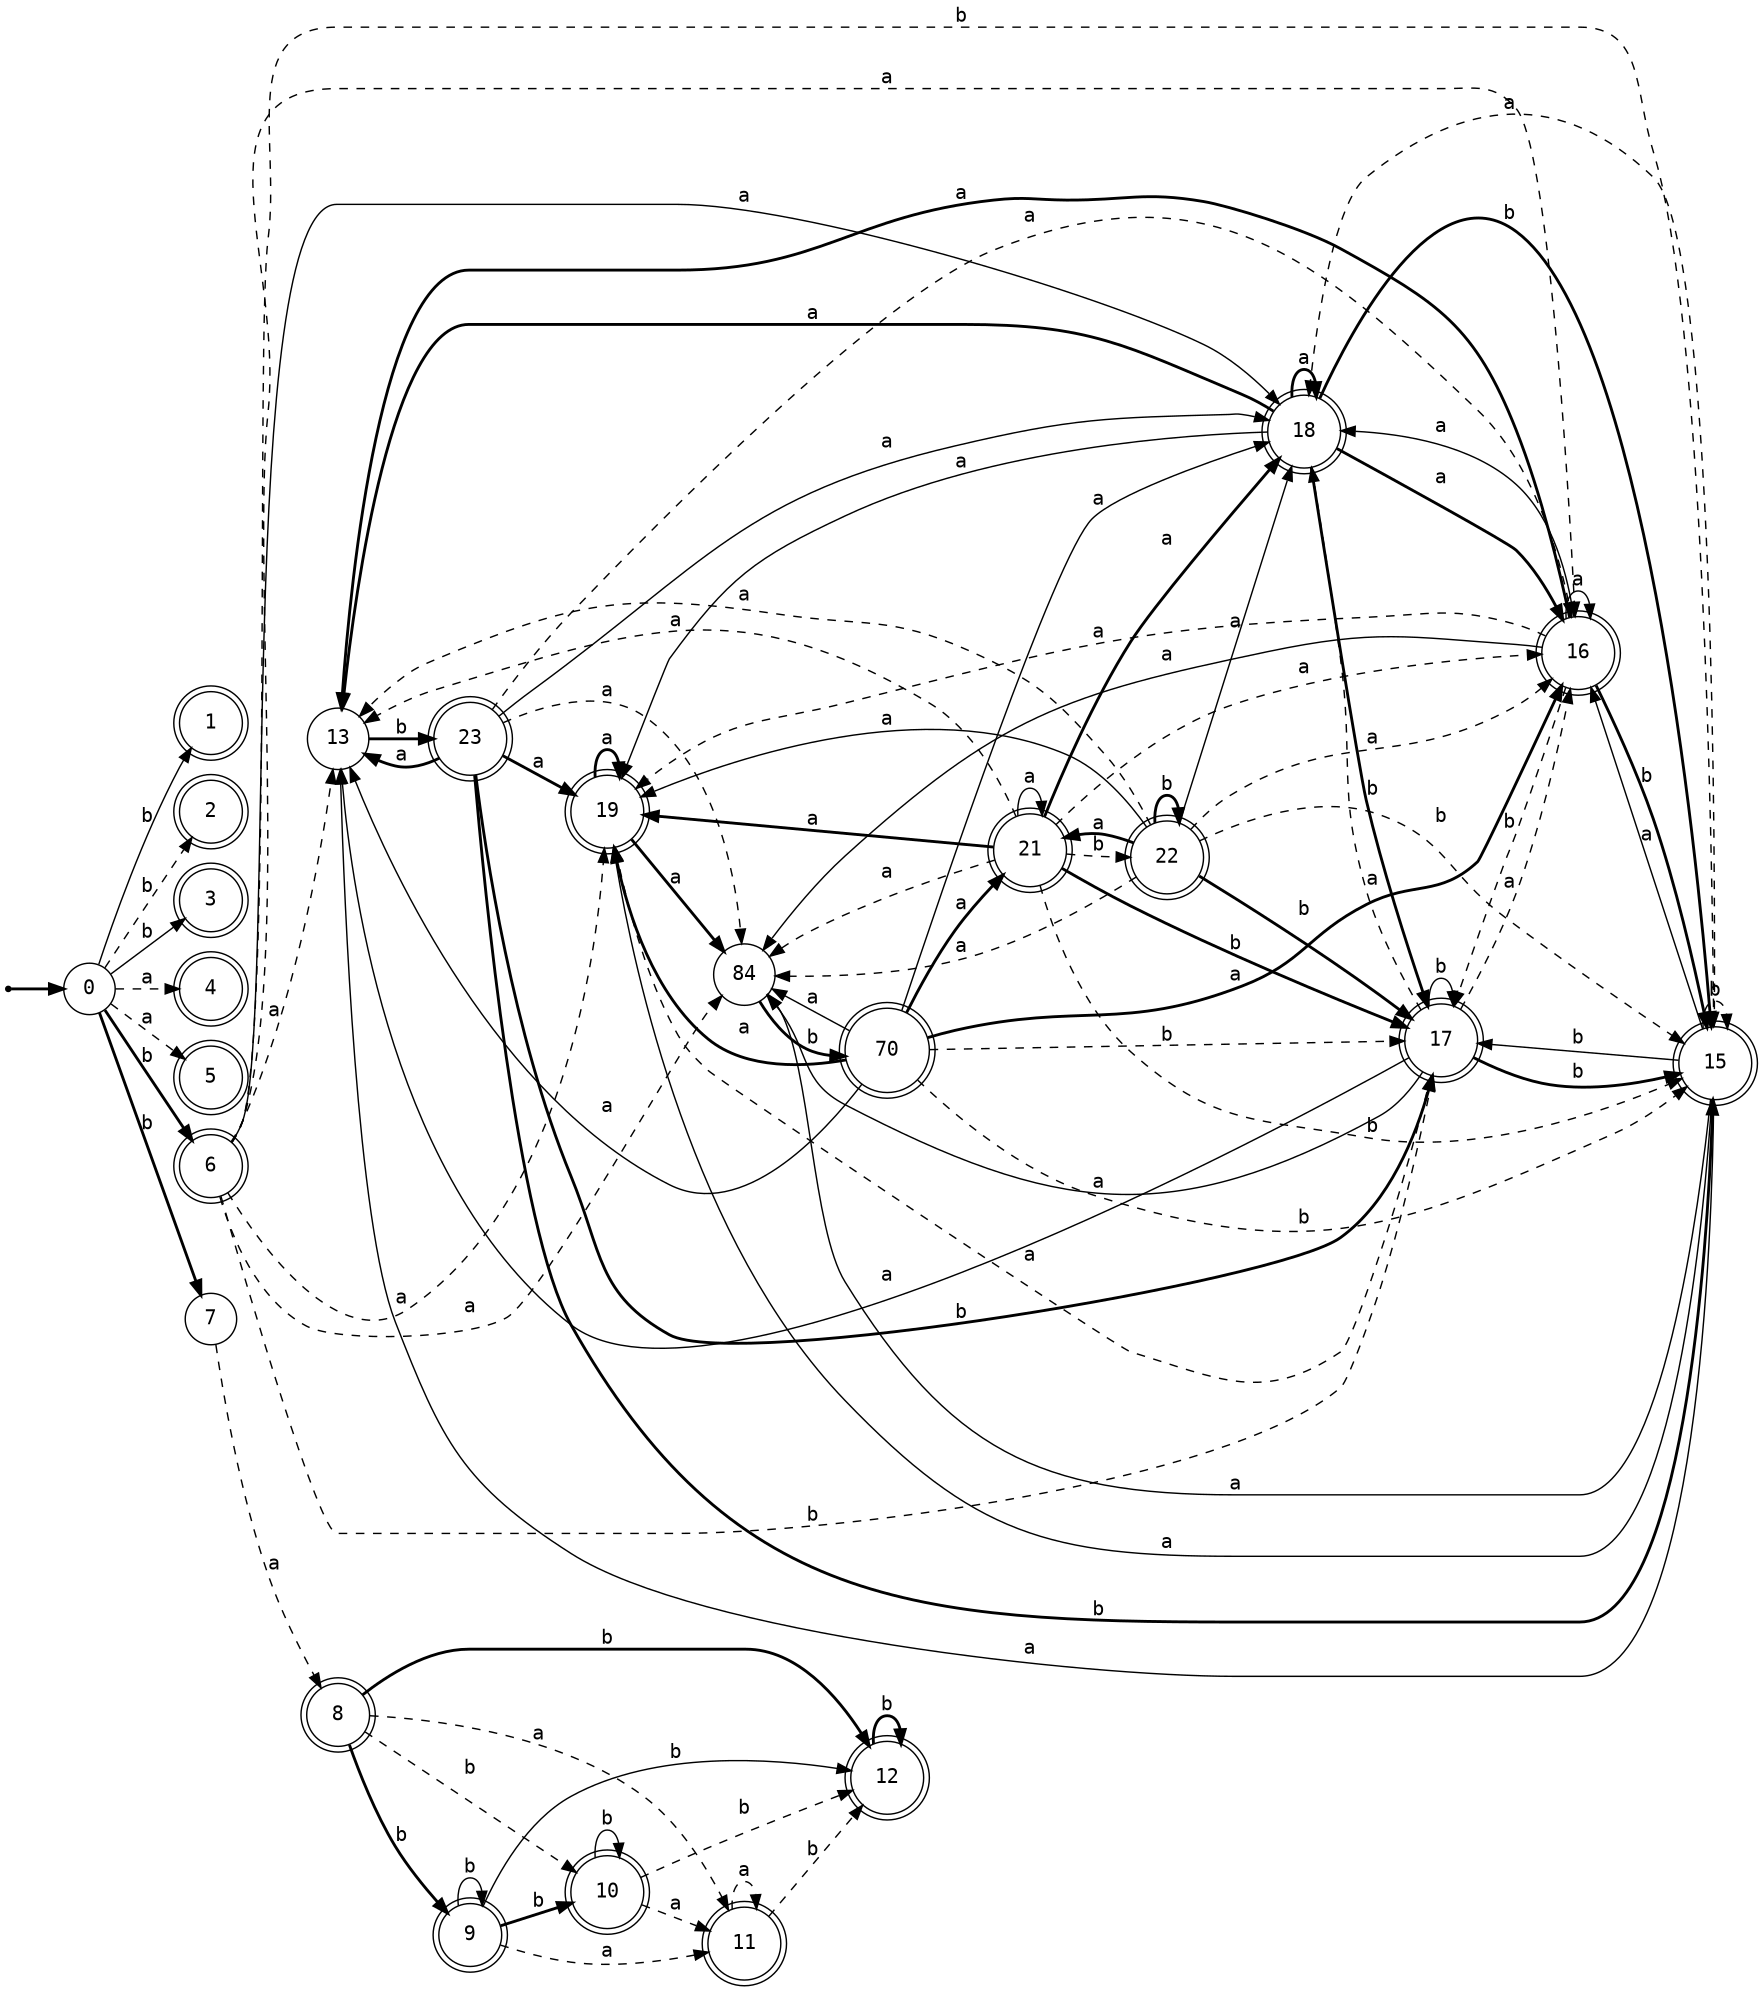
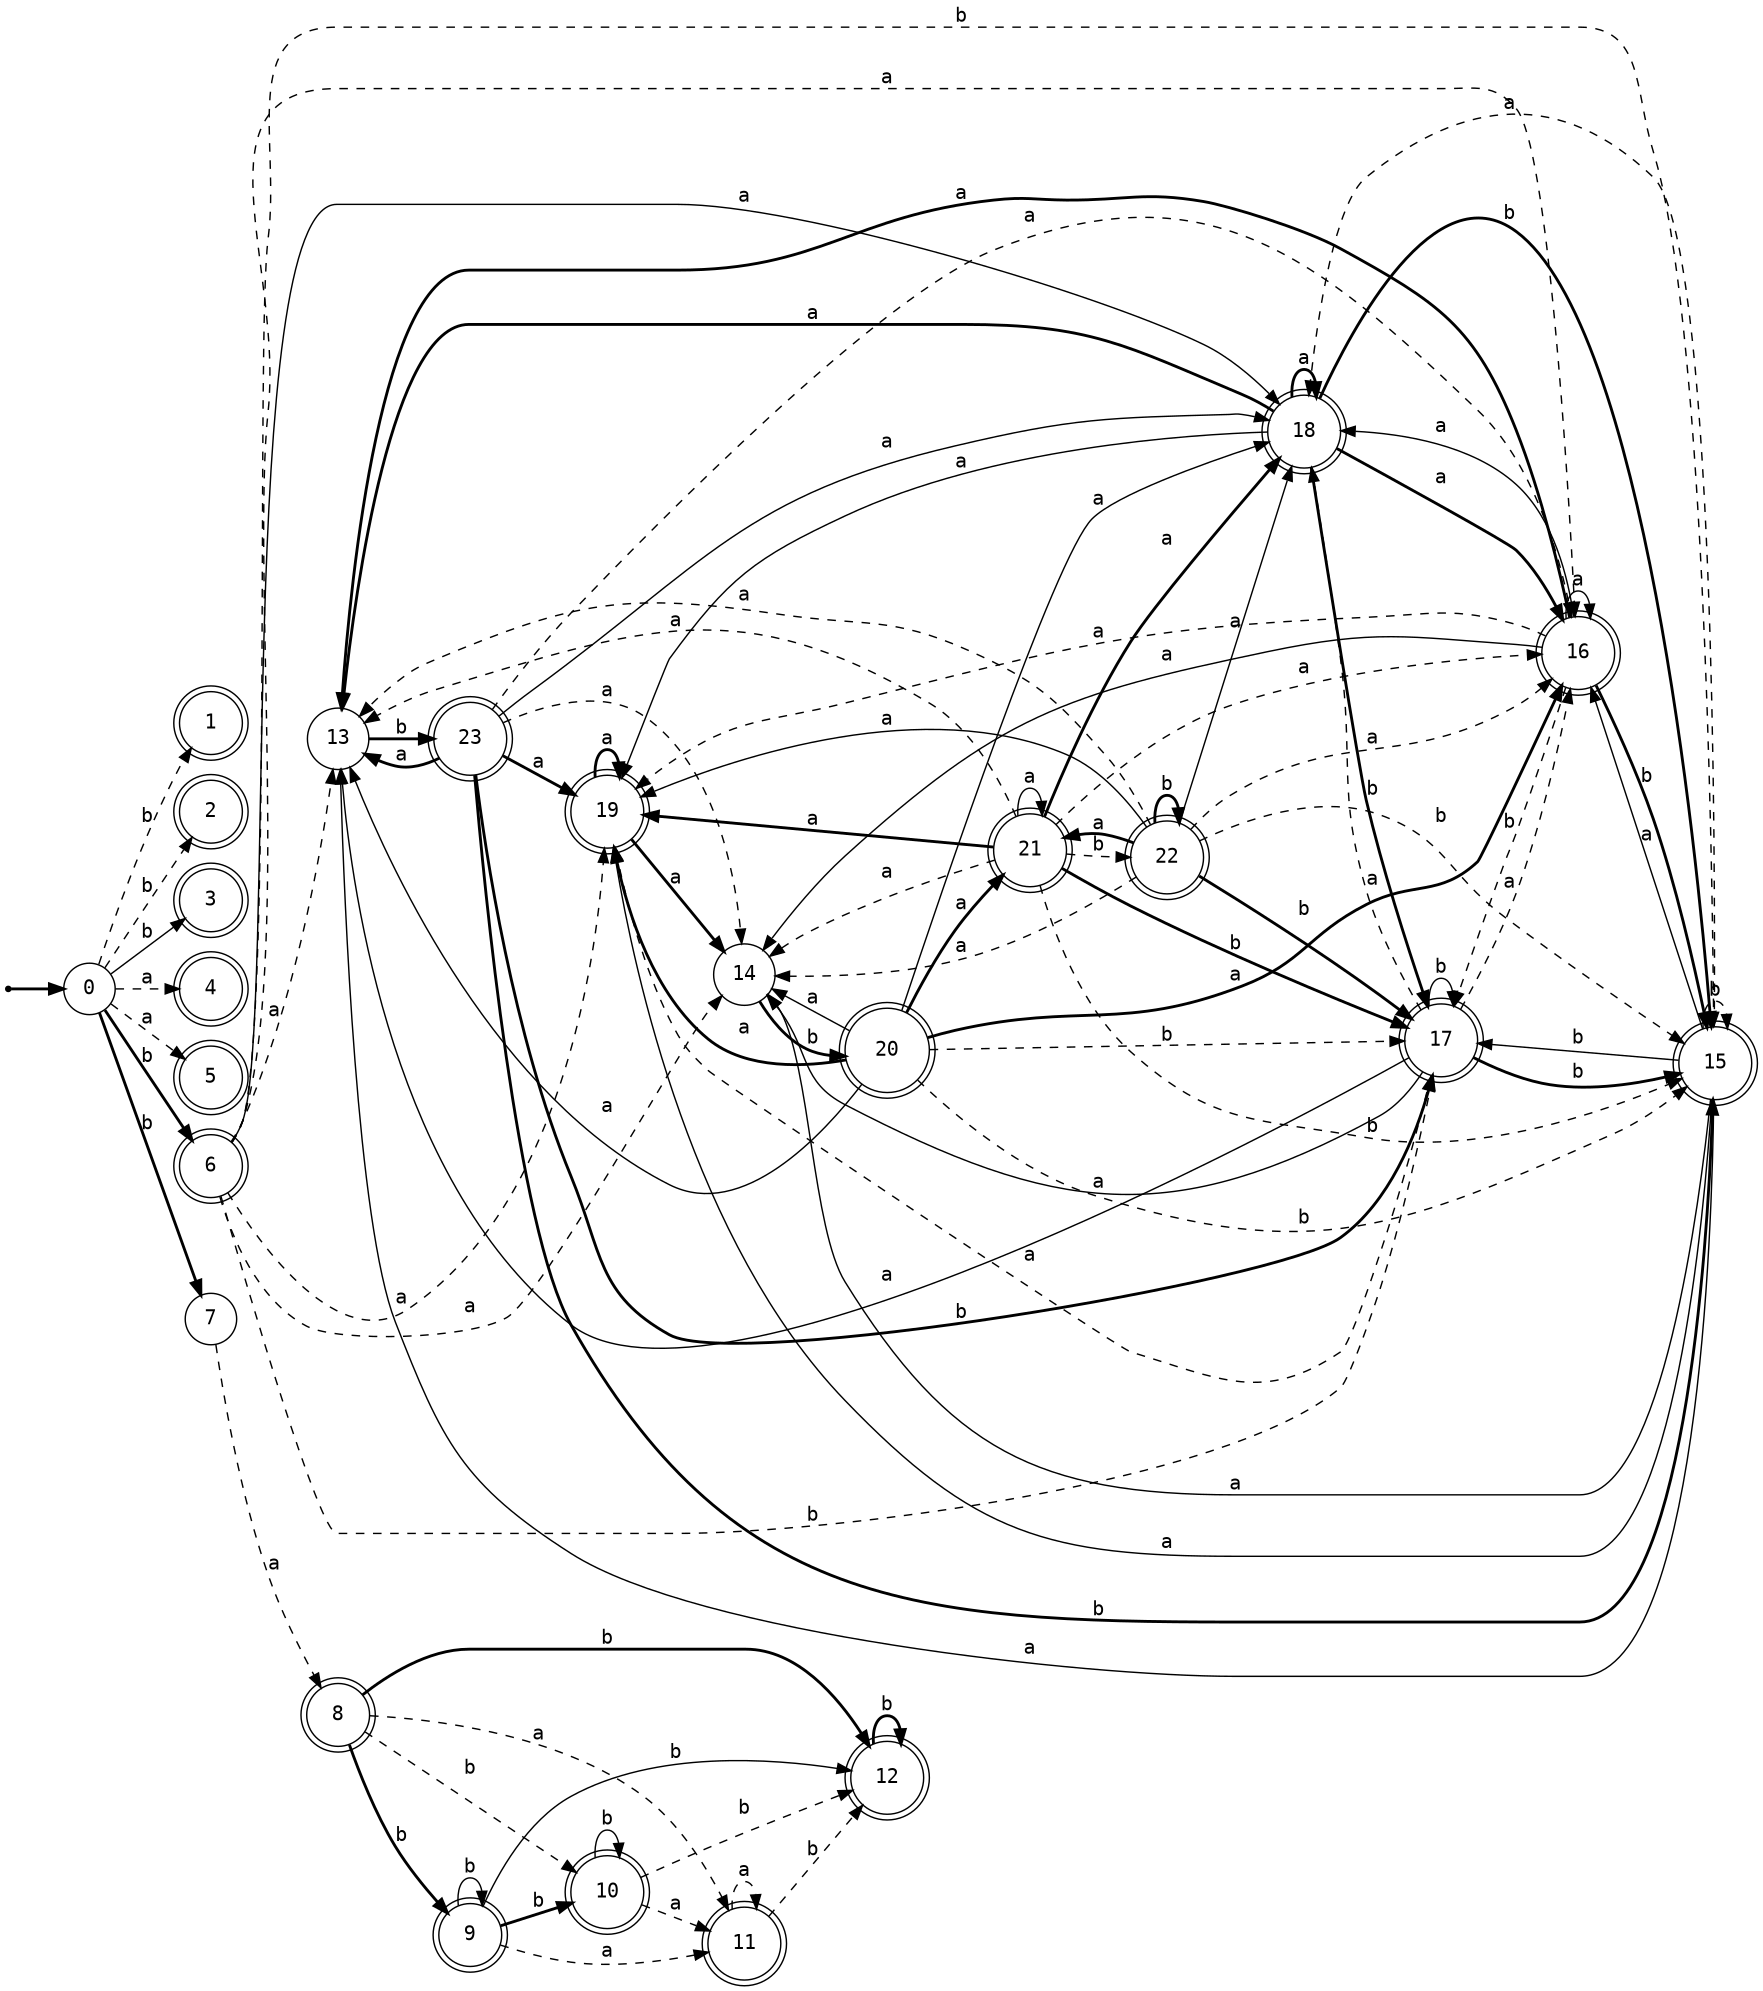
(137, 860) -> (137, 860)
(744, 975) -> (744, 975)
(887, 1050) -> (887, 1050)
